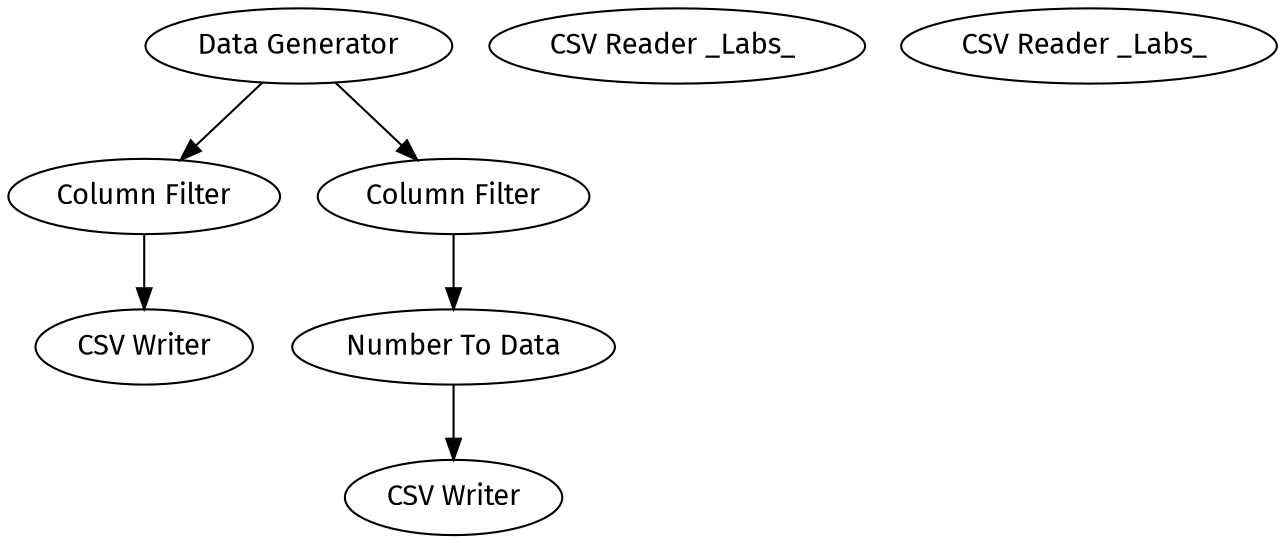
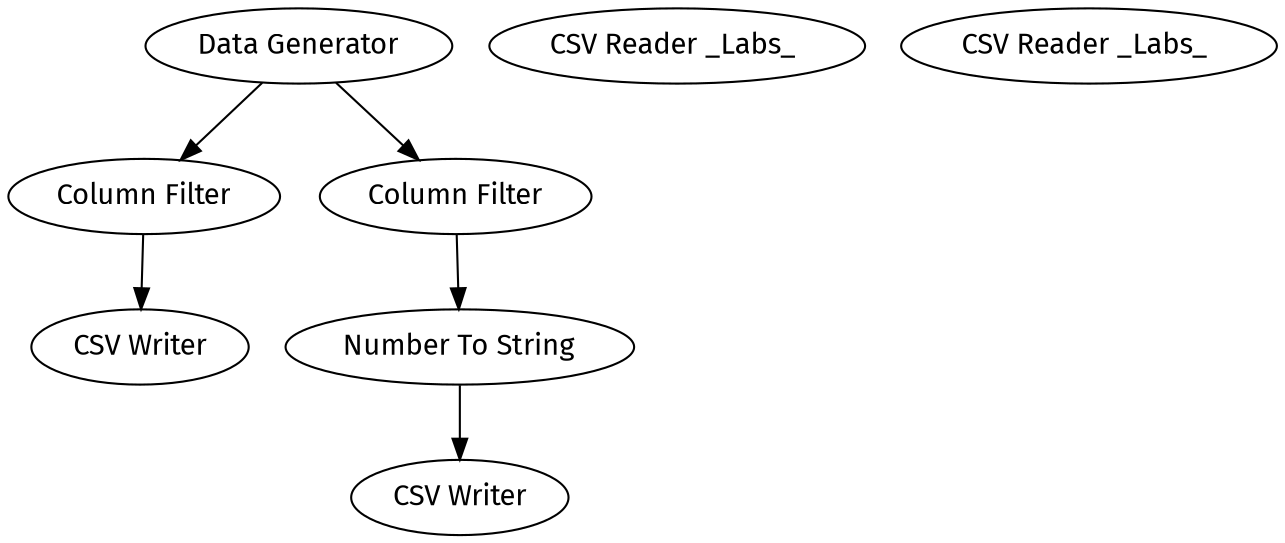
(454, 347) -> (460, 347)
